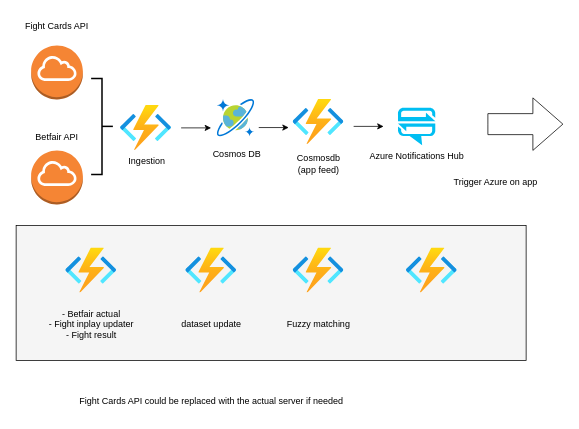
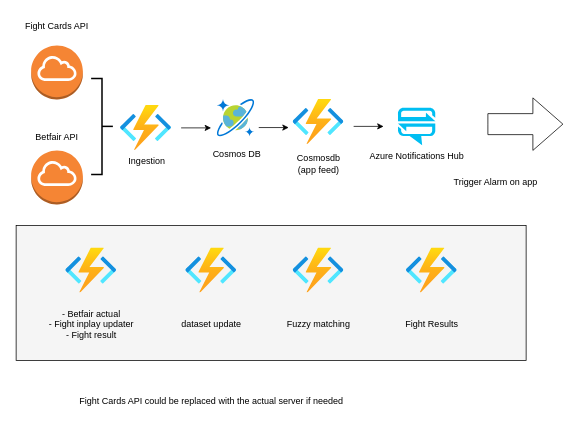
(496, 183) -> (496, 183)
none -> (432, 324)
